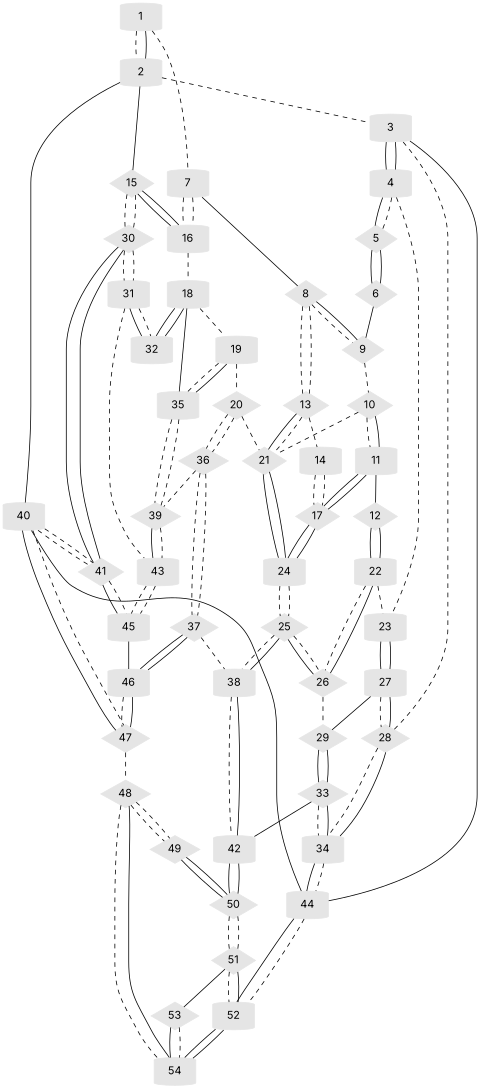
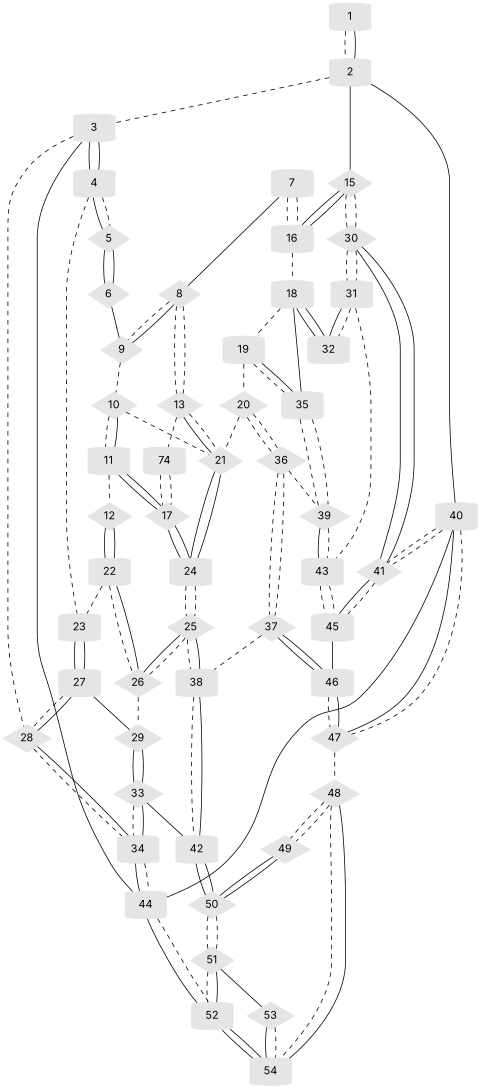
(180, 97) -> none
(321, 461) -> (164, 461)
(376, 489) -> (109, 489)
